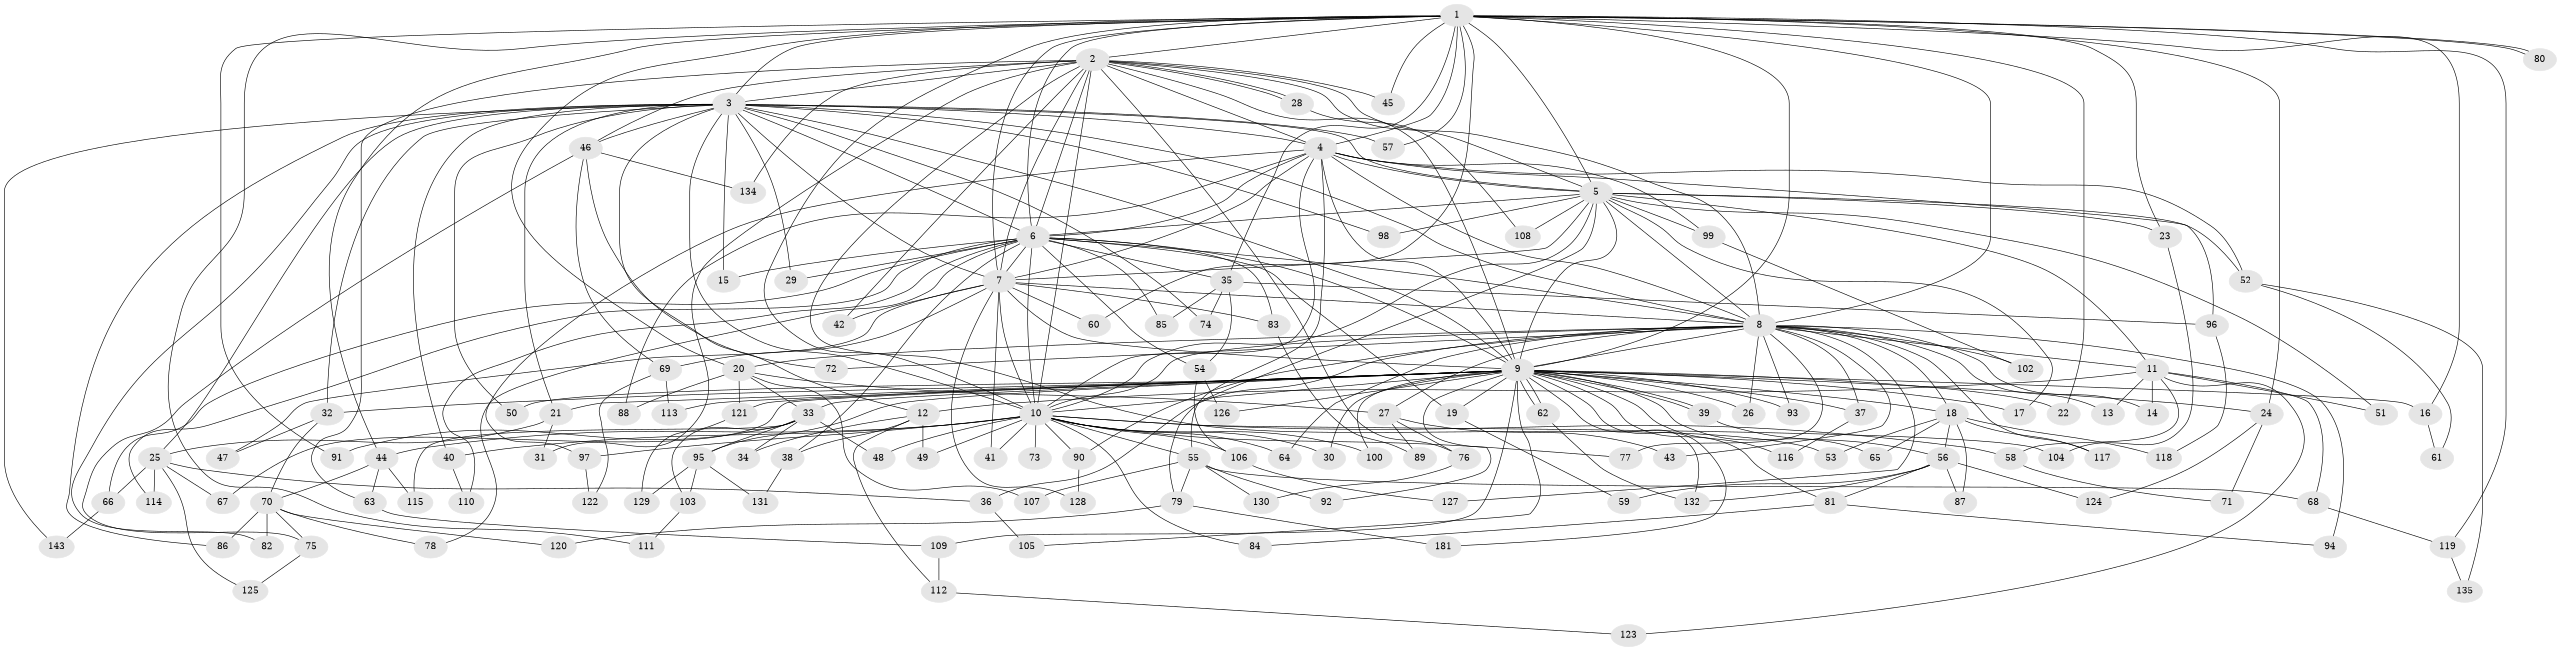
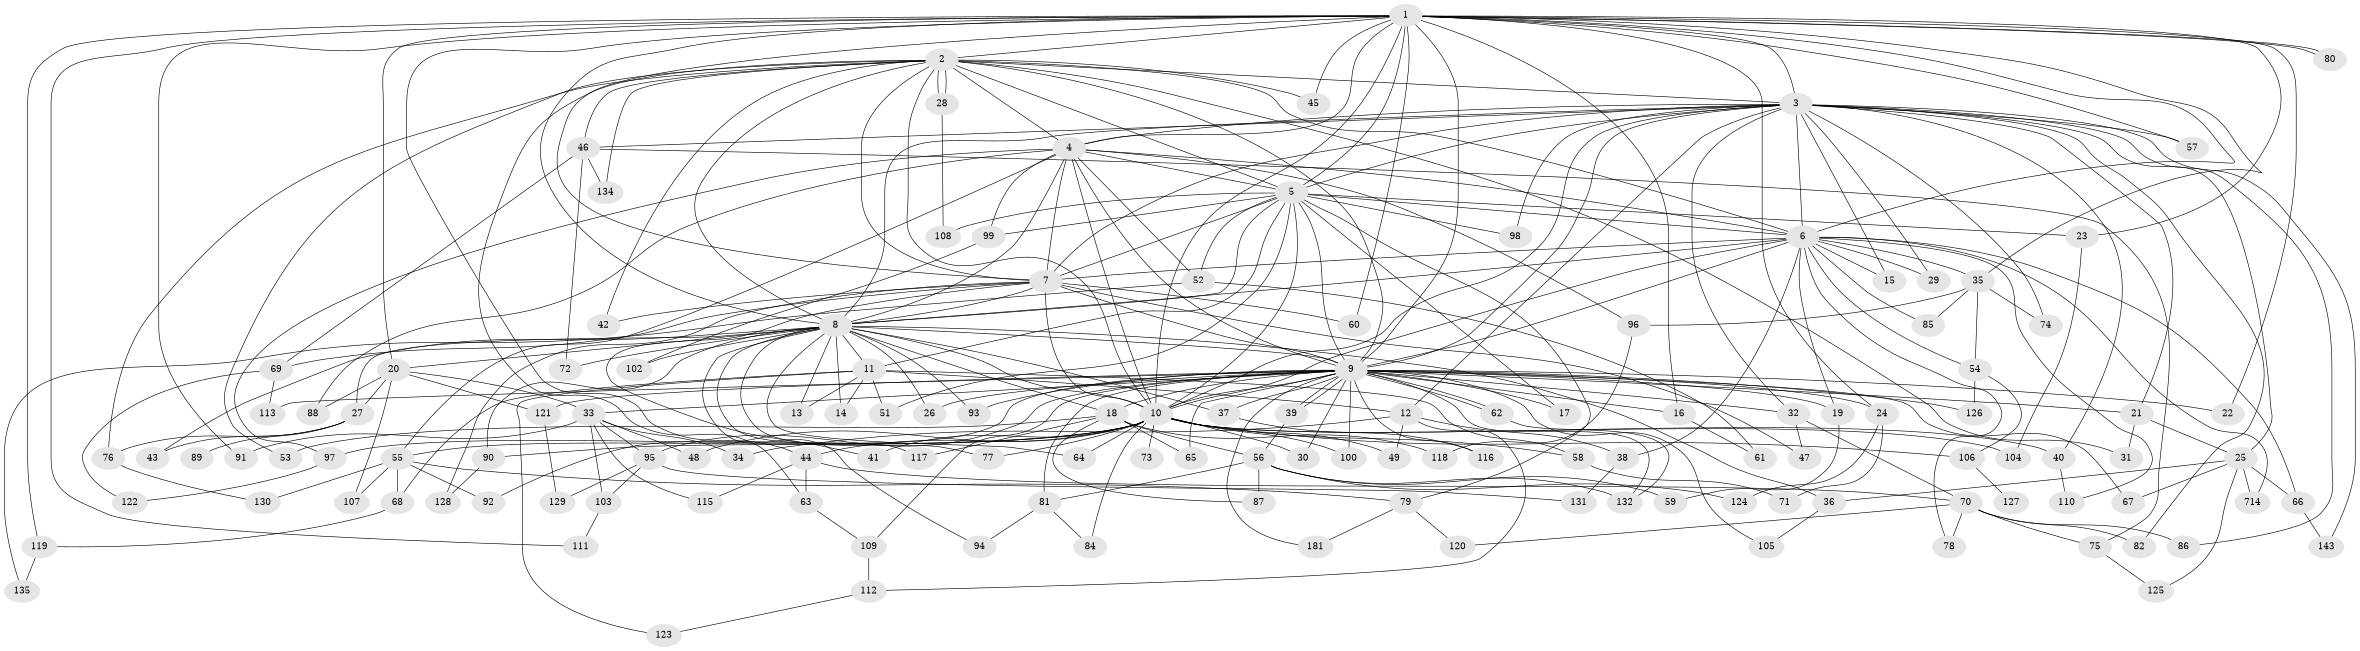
(1274, 325) -> none
(512, 414) -> none
(1799, 478) -> none
(154, 503) -> (2253, 503)
